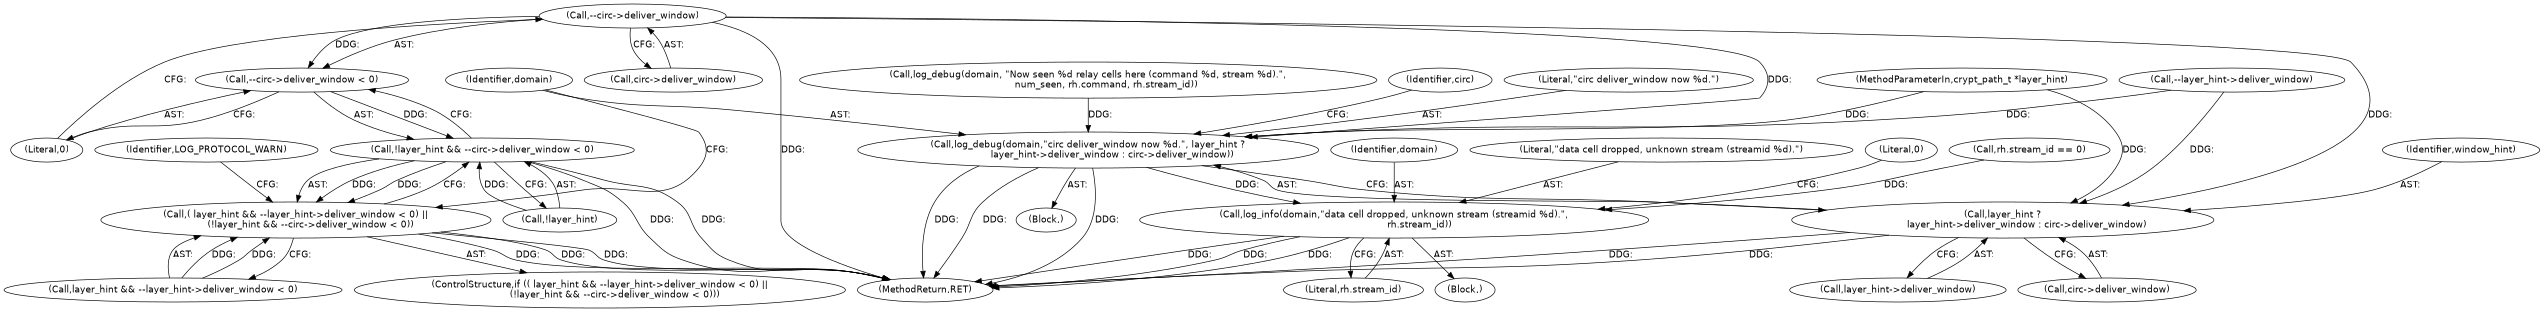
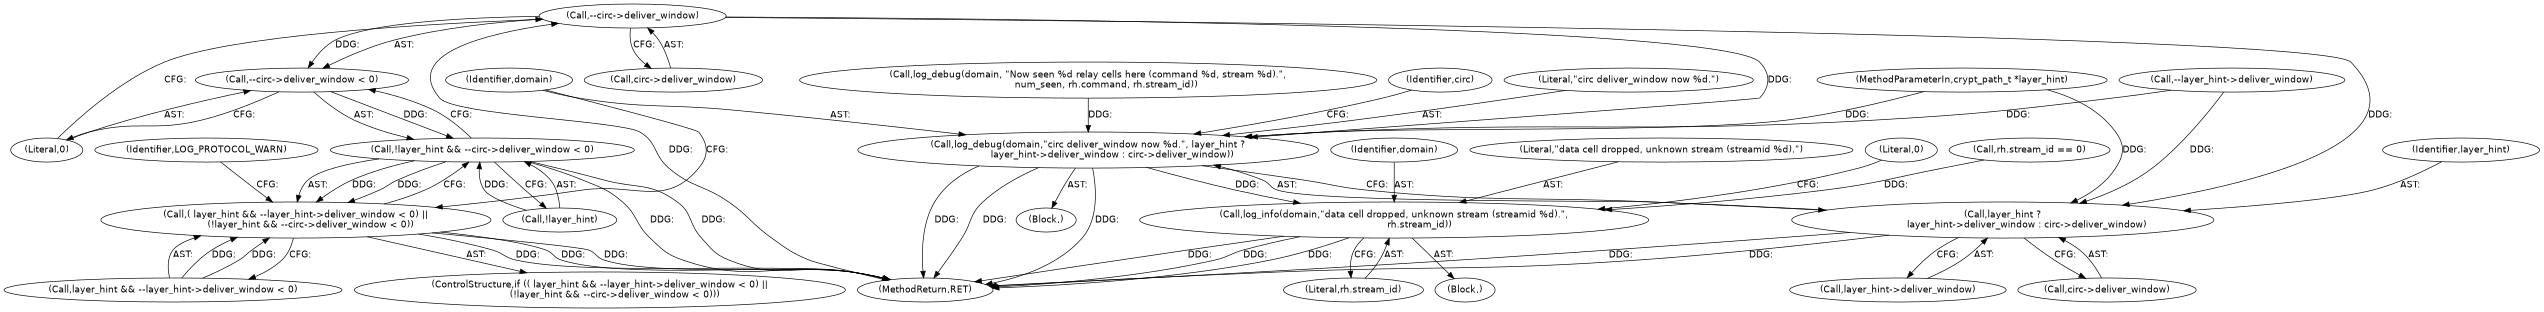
(2461, 150) -> (2461, 150)
(781, 162) -> (605, 125)
